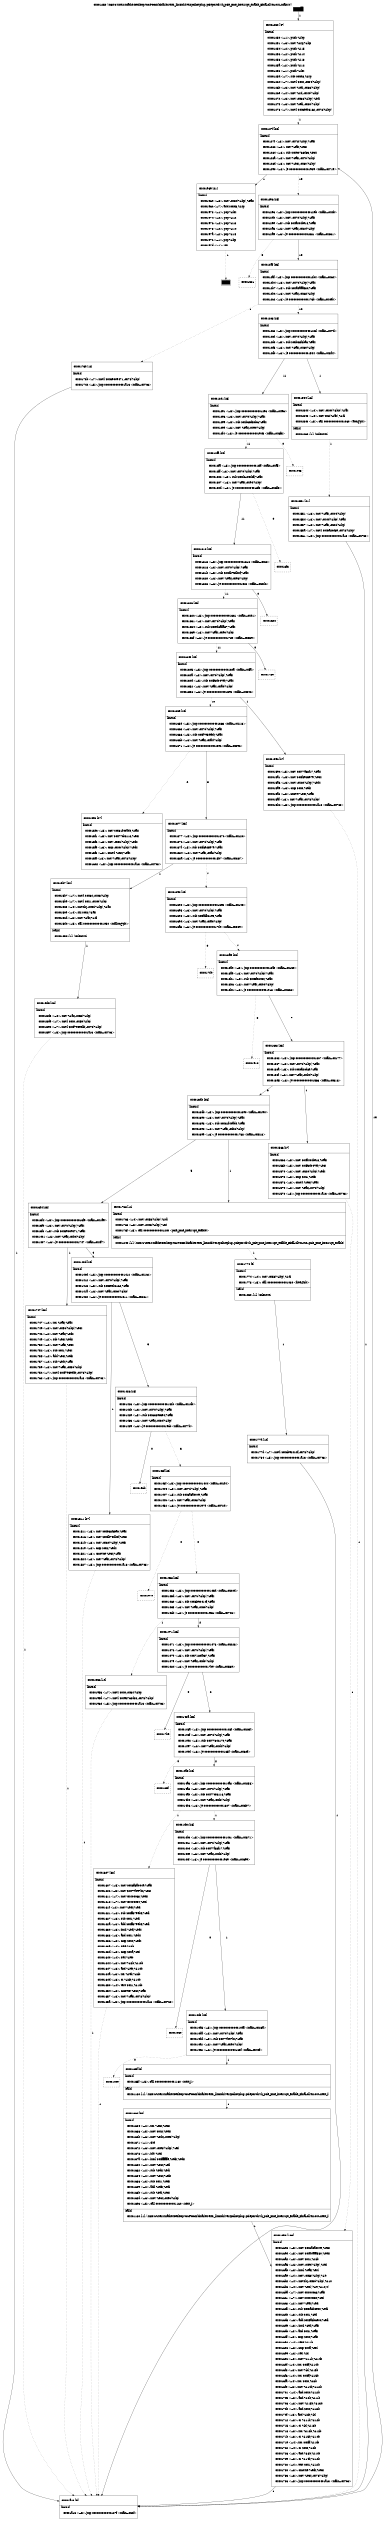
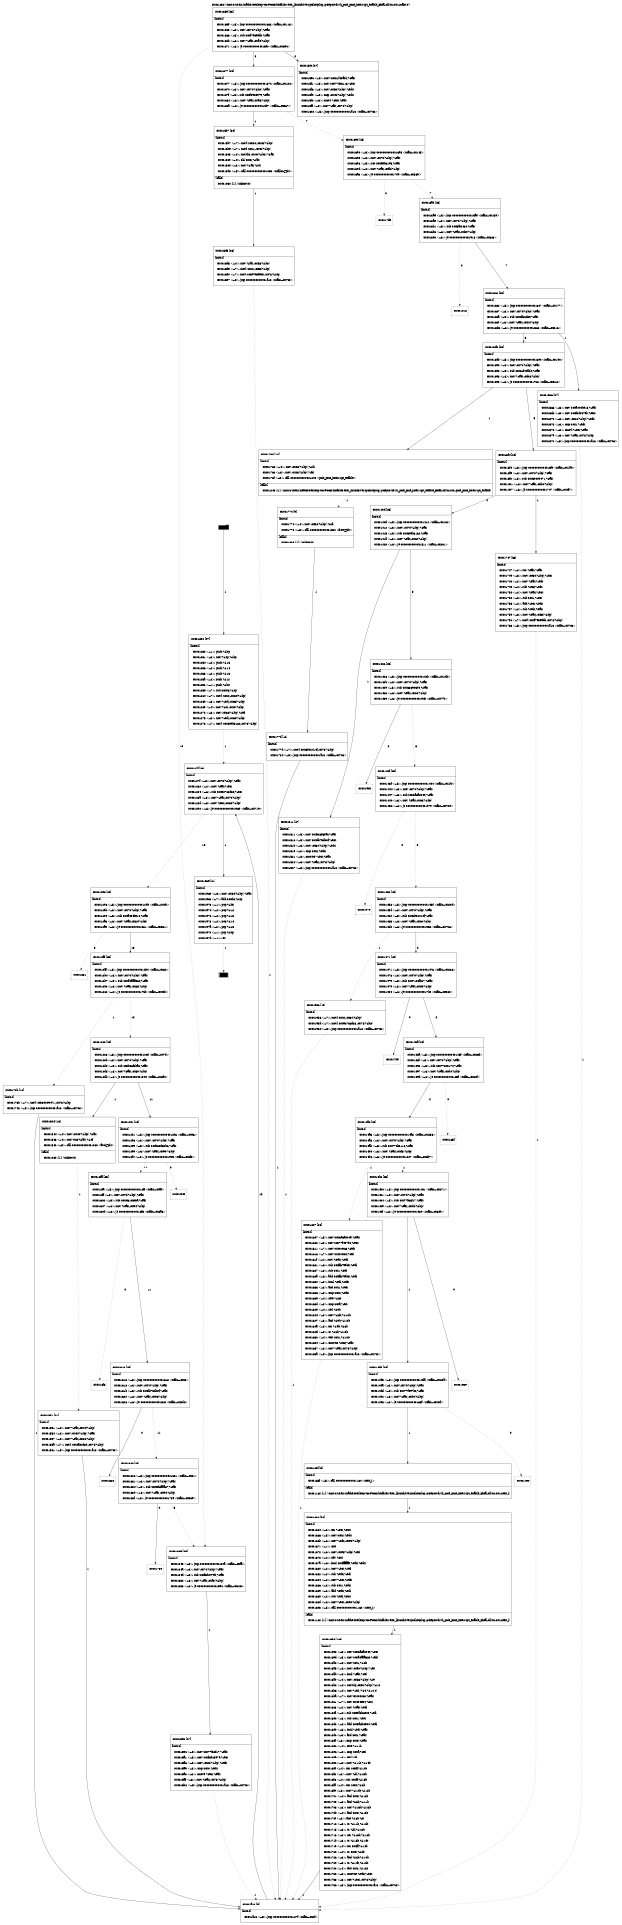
(219, 648) -> (174, 1508)
(211, 701) -> (180, 788)
(167, 782) -> (291, 56)
(351, 1713) -> (581, 1285)
